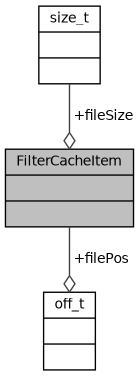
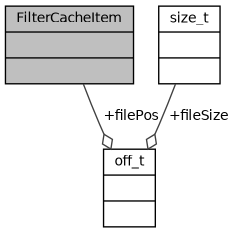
(69, 108) -> (166, 109)
